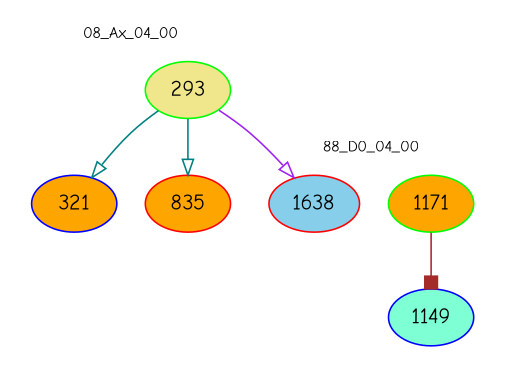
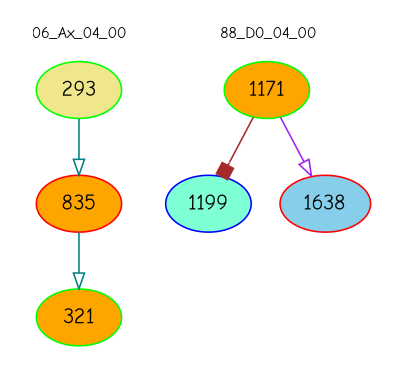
(131, 34) -> (80, 34)
(128, 135) -> (79, 253)
(267, 148) -> (292, 139)
(74, 204) -> (79, 317)
(431, 317) -> (208, 204)
